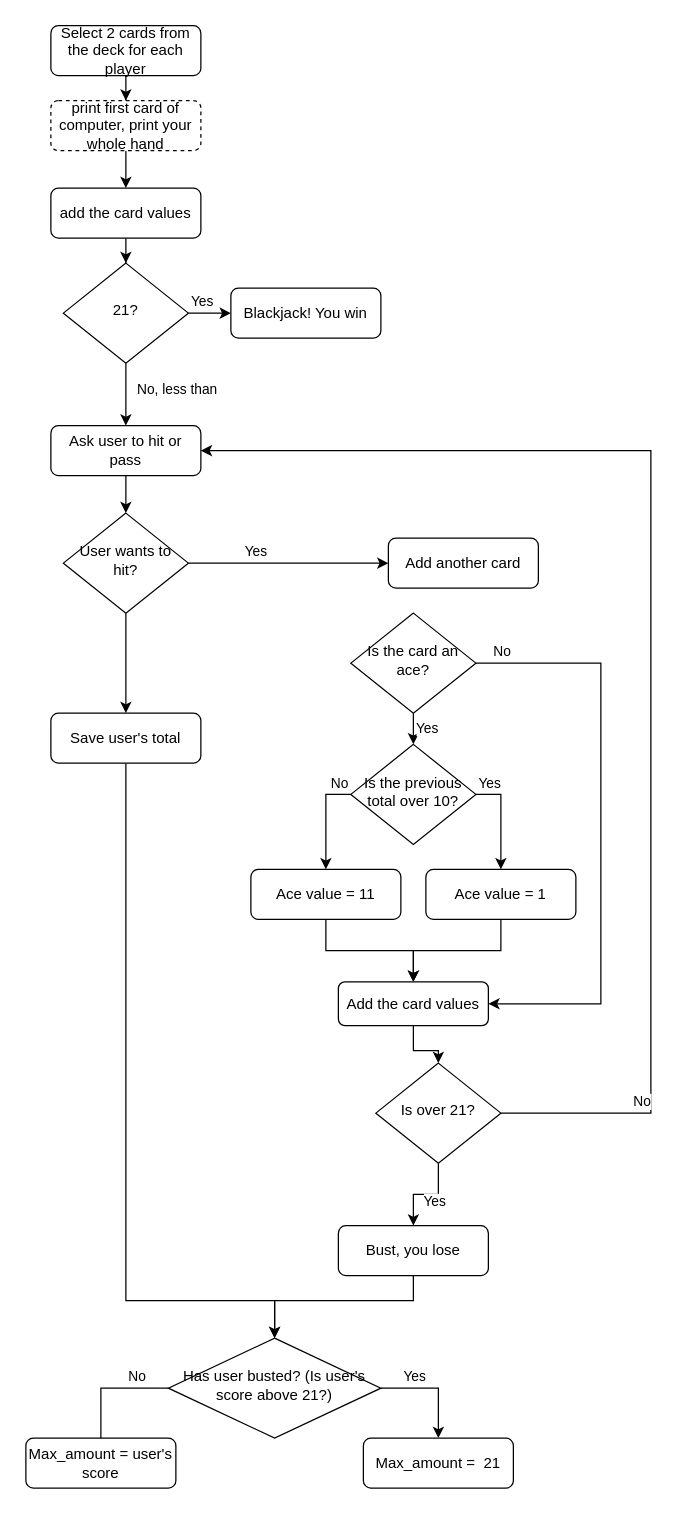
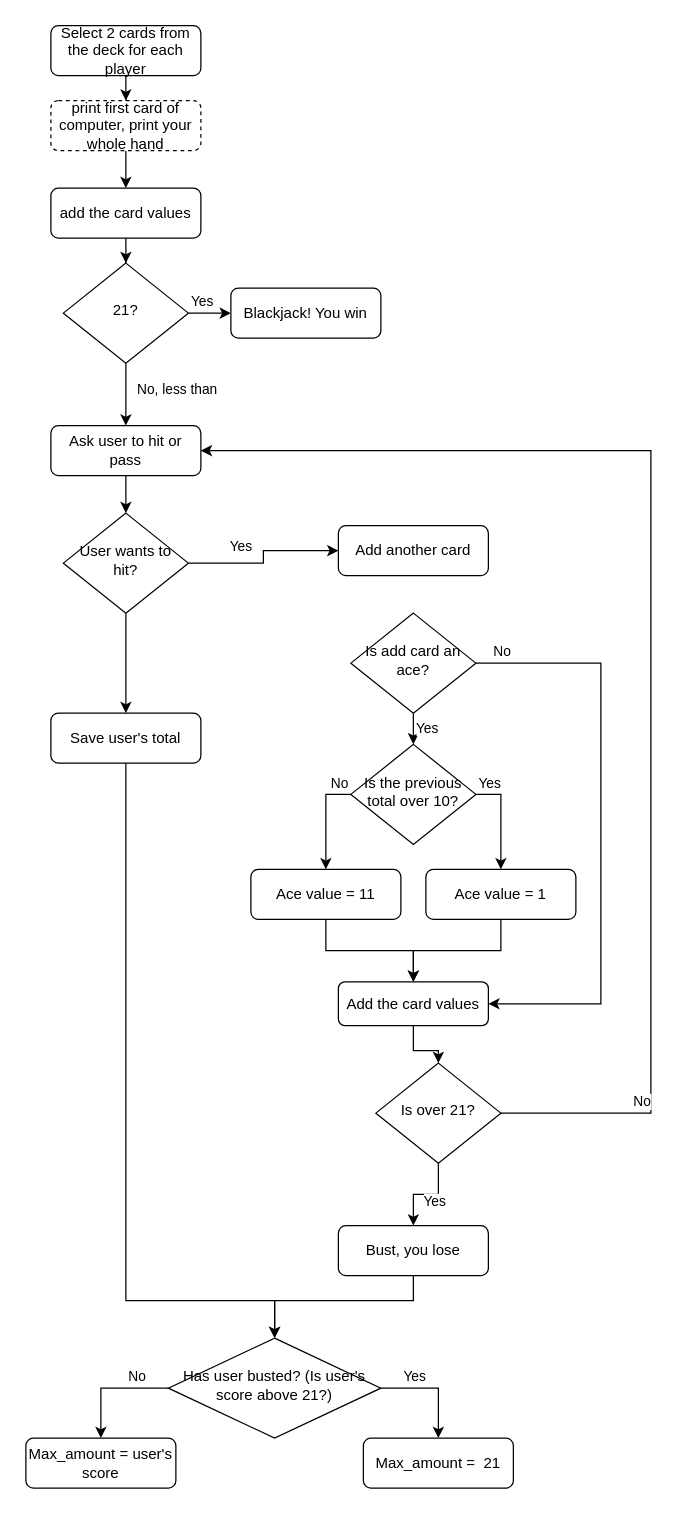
(463, 563) -> (413, 551)
(413, 661) -> (413, 661)
(101, 1431) -> (101, 1428)
